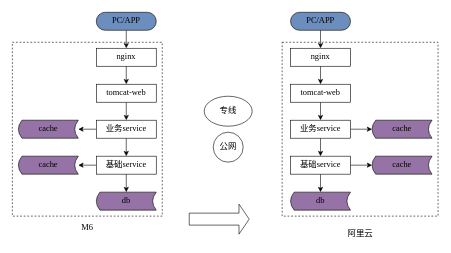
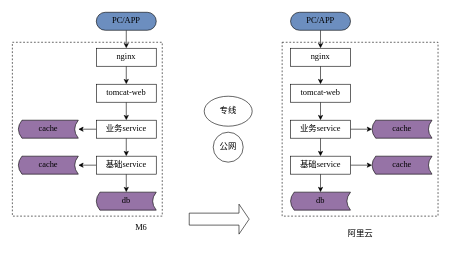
(87, 228) -> (141, 228)
